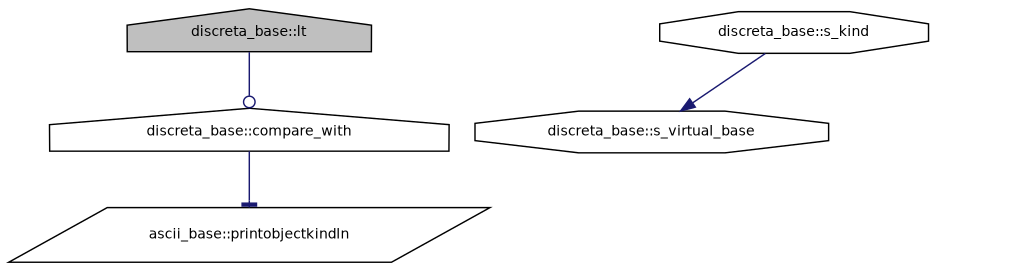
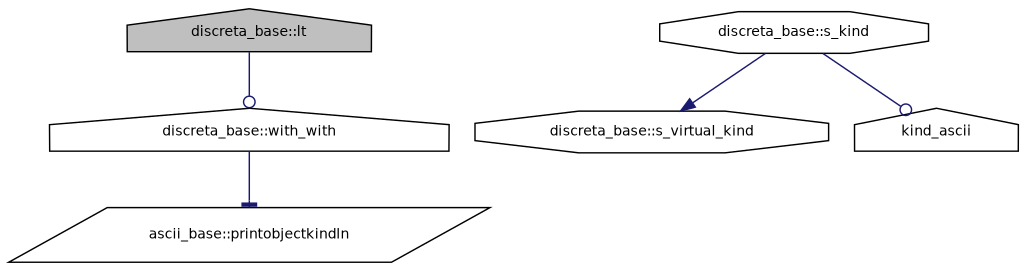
(249, 132) -> (249, 132)
(652, 132) -> (652, 132)
none -> (936, 132)
